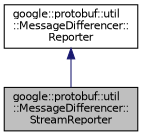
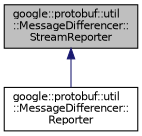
(71, 73) -> (71, 73)
